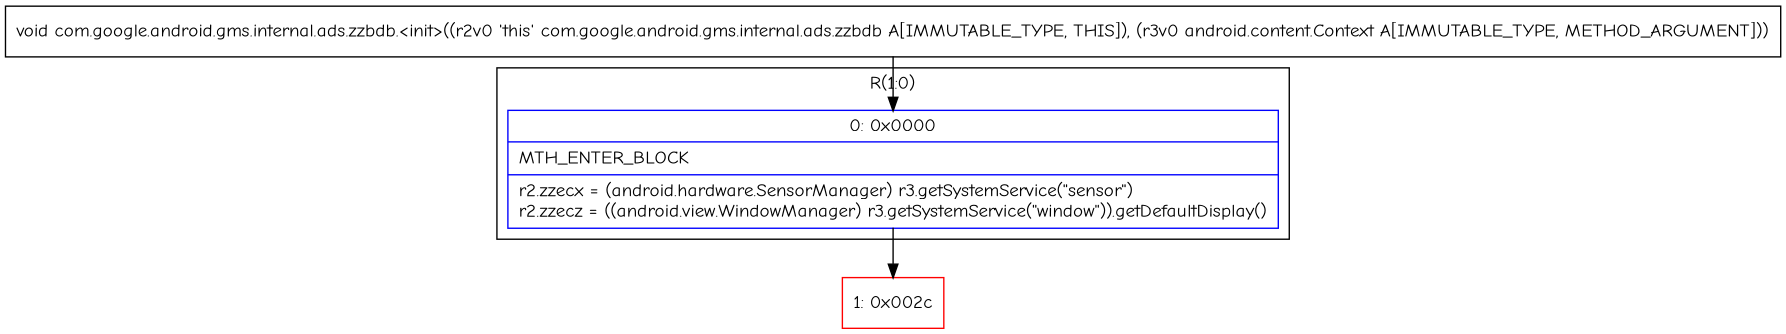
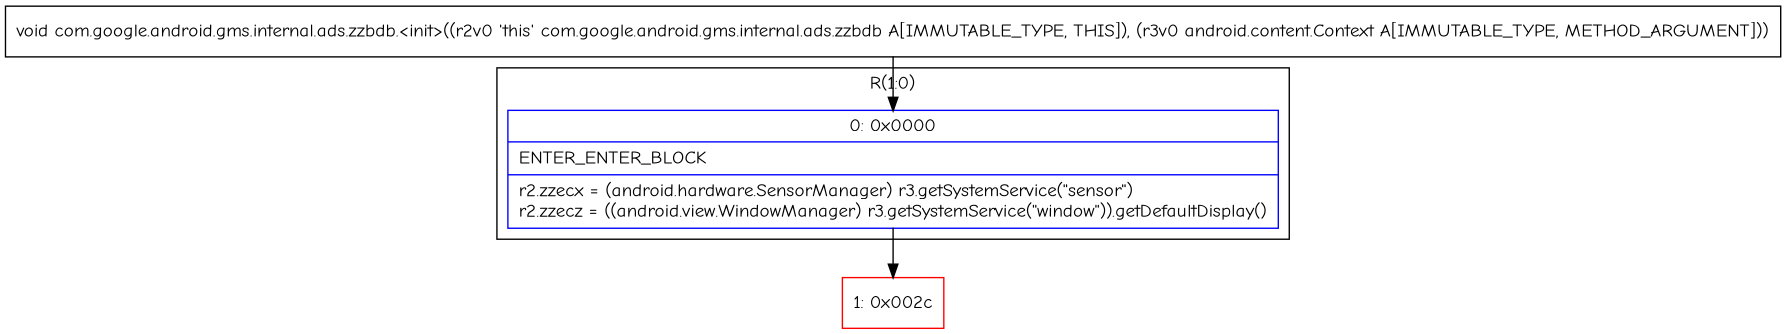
(604, 158) -> (613, 158)
